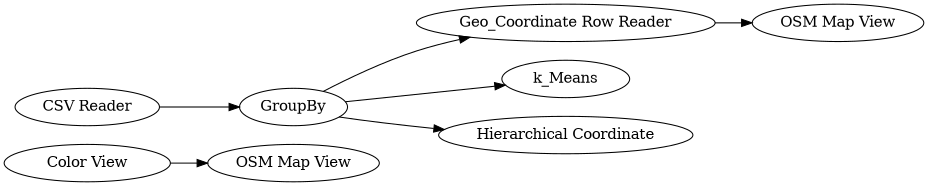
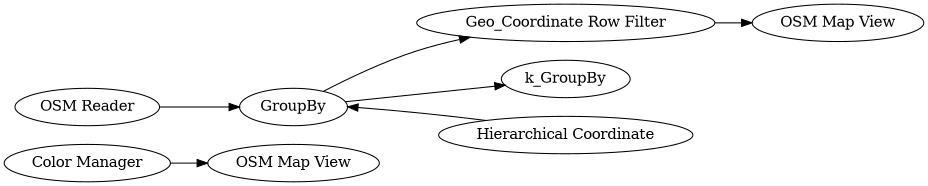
(566, 23) -> (566, 23)
(566, 79) -> (566, 79)
(87, 107) -> (87, 107)
(386, 123) -> (422, 113)
(87, 163) -> (87, 163)
